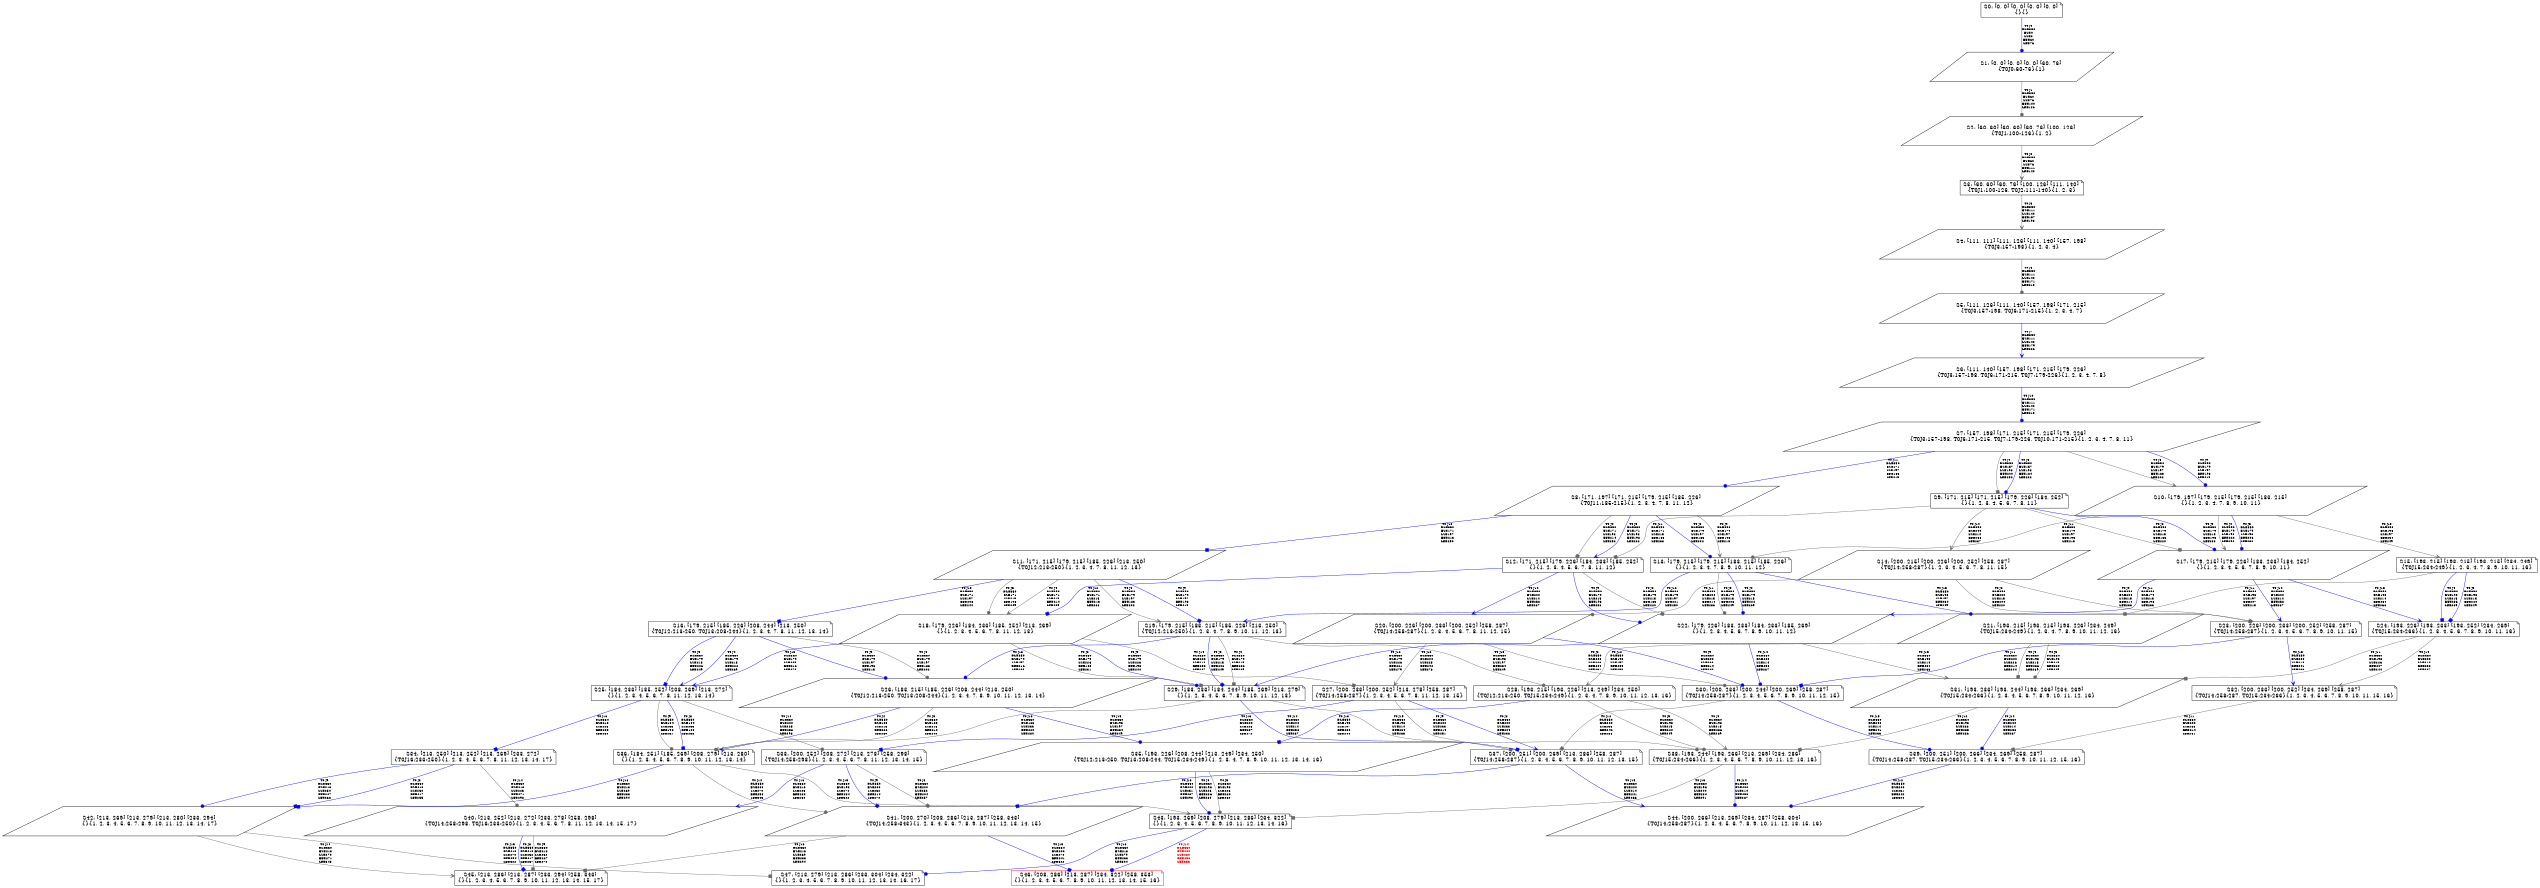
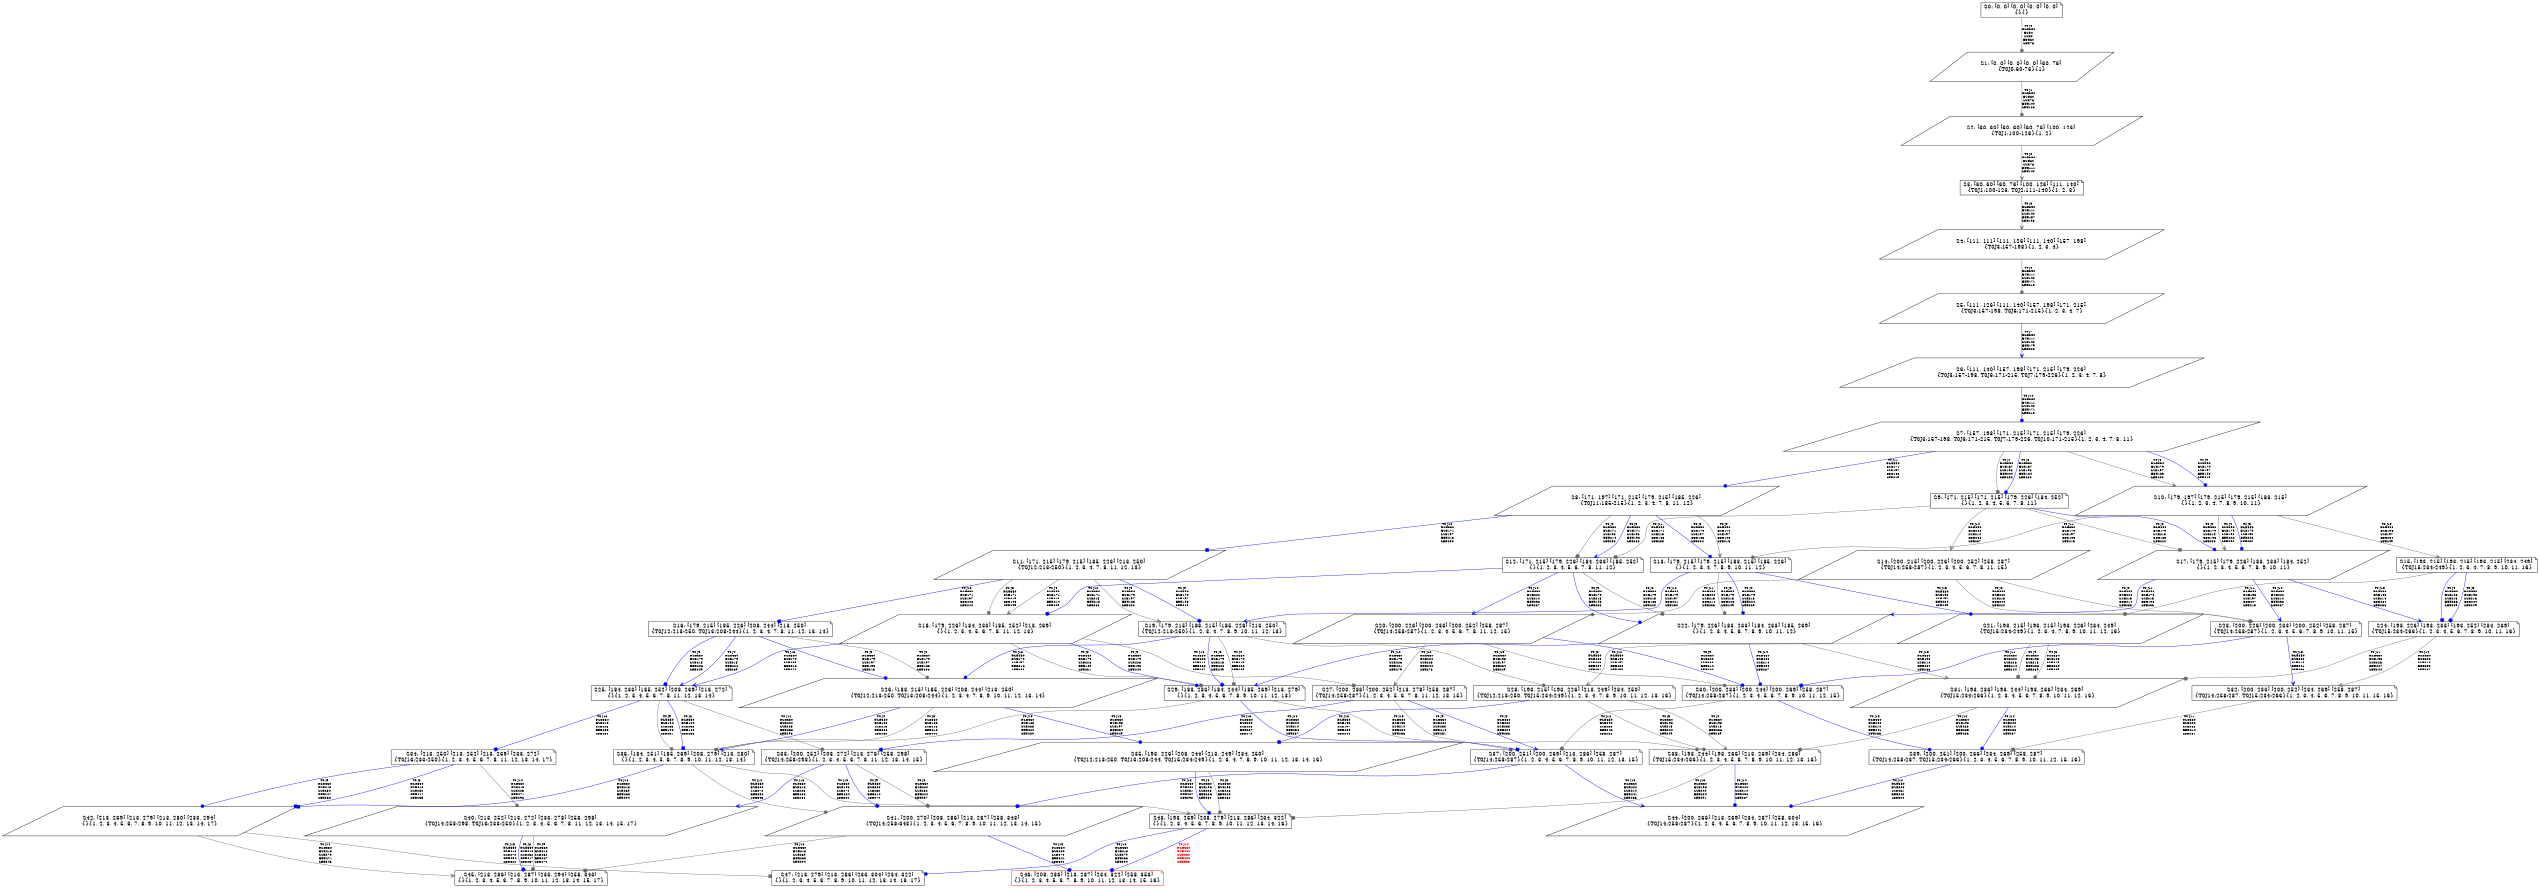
(2022, 33) -> (2022, 33)
